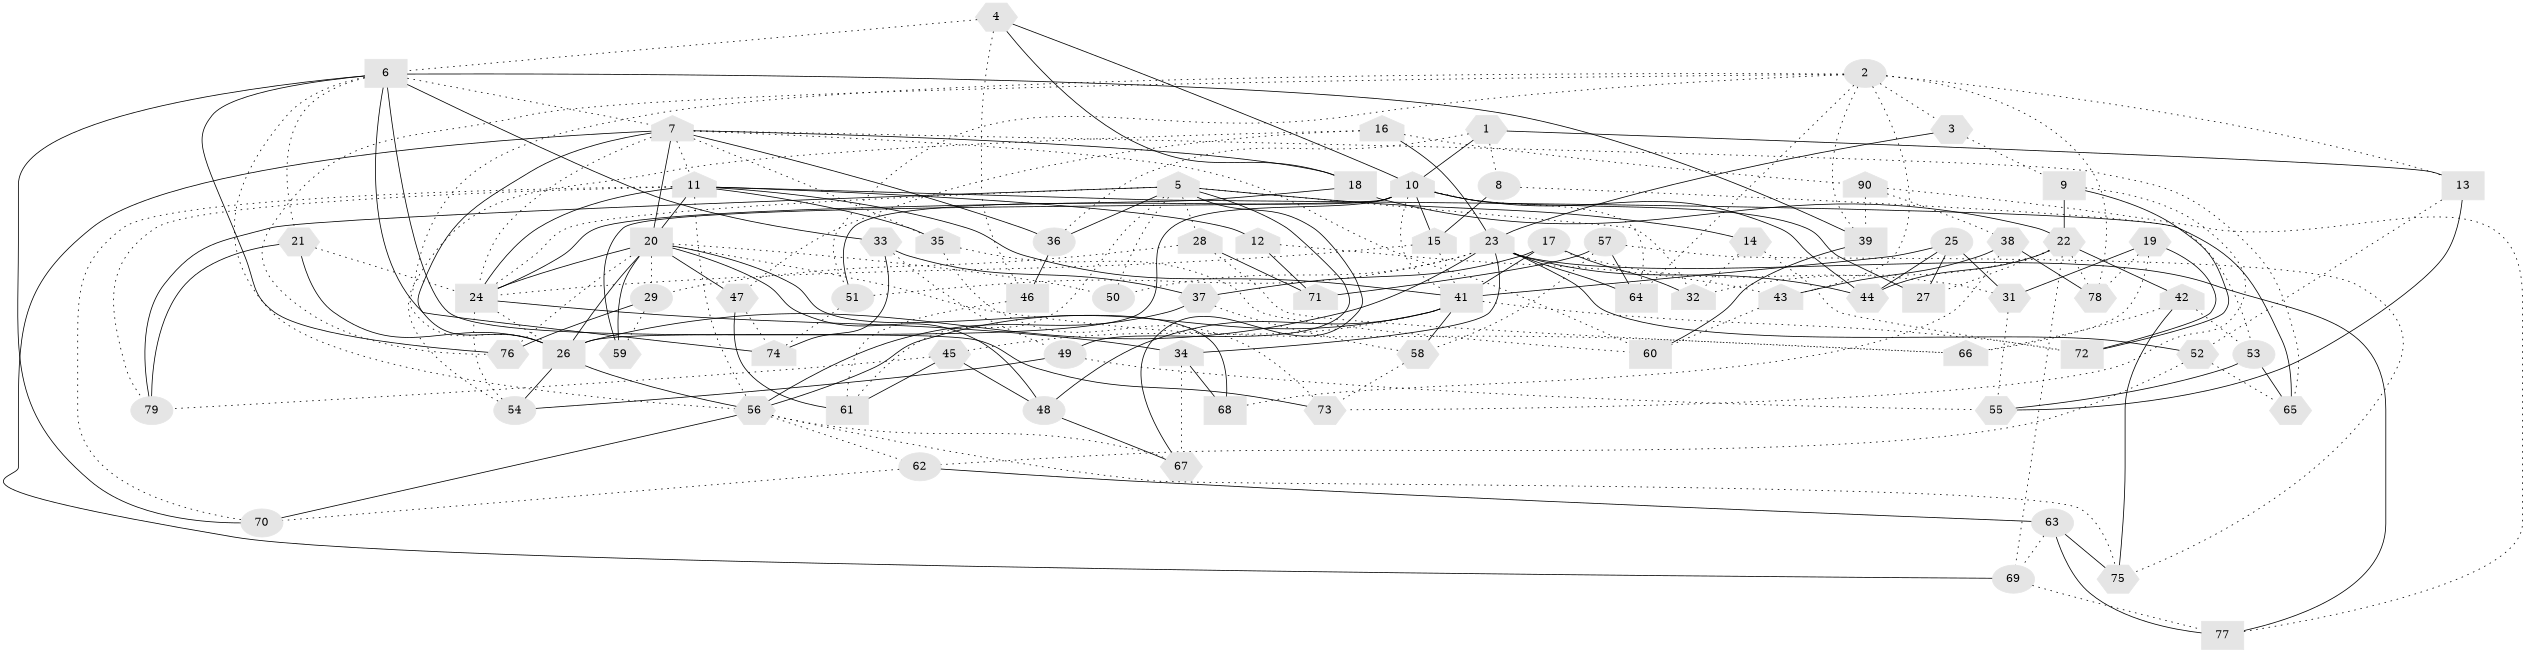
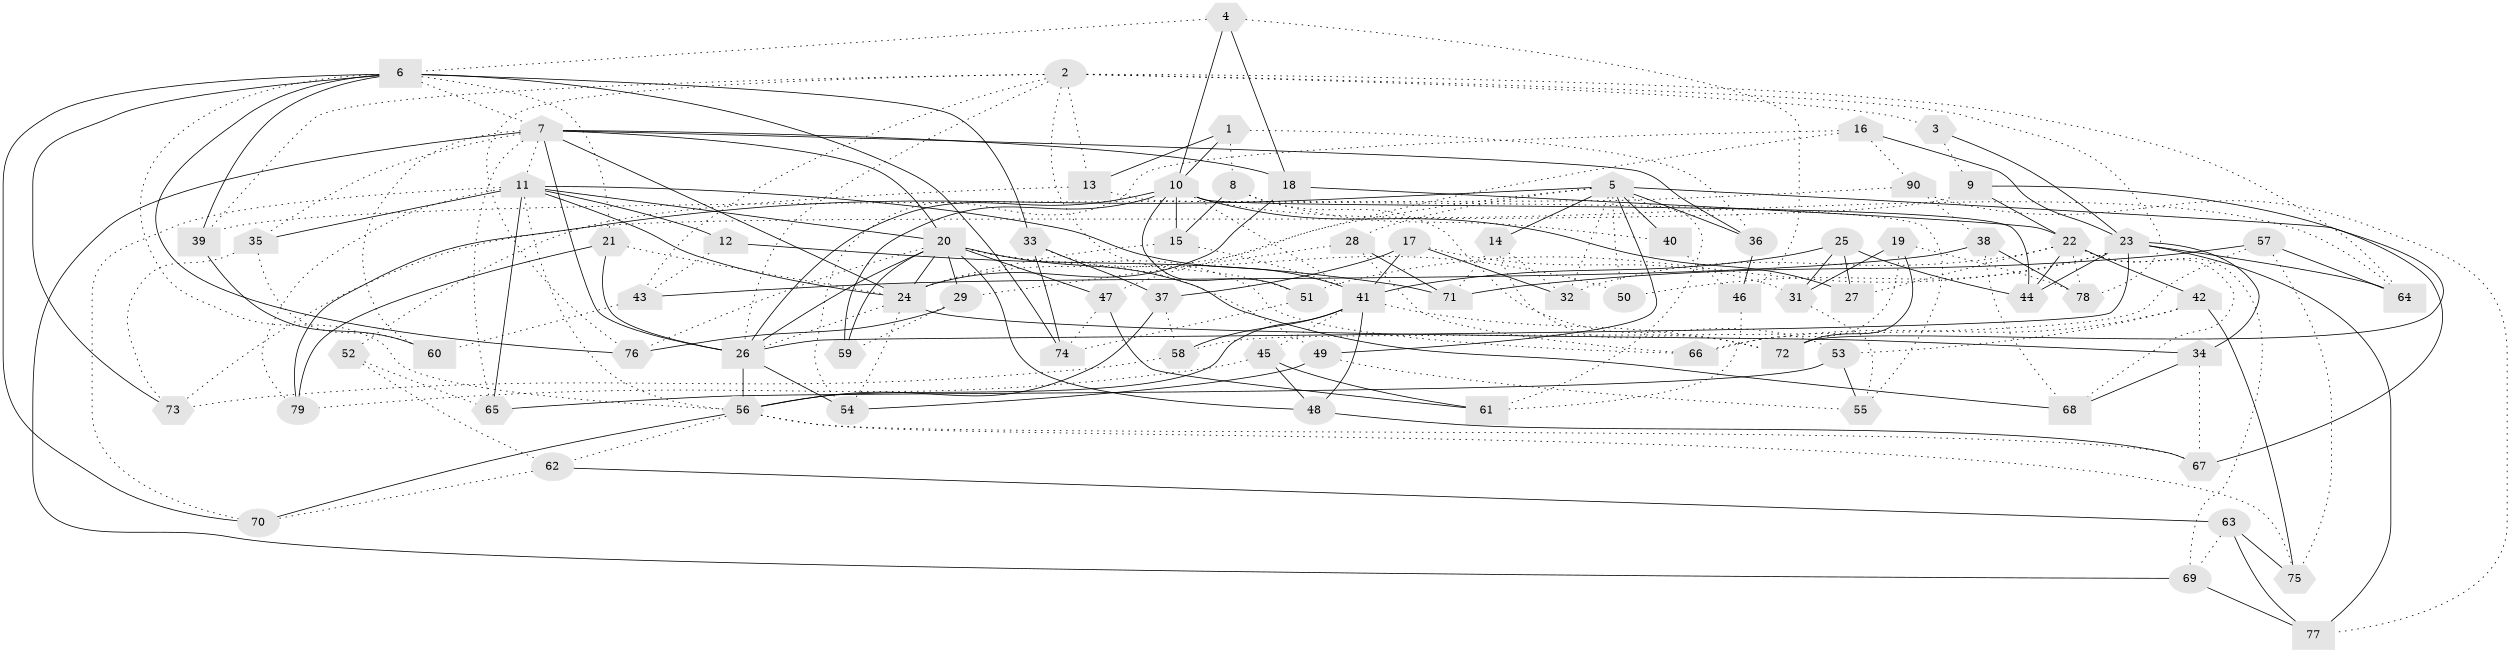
(537, 198) -> (691, 199)
none -> (1670, 242)
(651, 270) -> (953, 270)
none -> (1472, 272)
none -> (2232, 305)
(1837, 337) -> none
(2277, 370) -> (1616, 206)
(2138, 613) -> (2250, 606)
